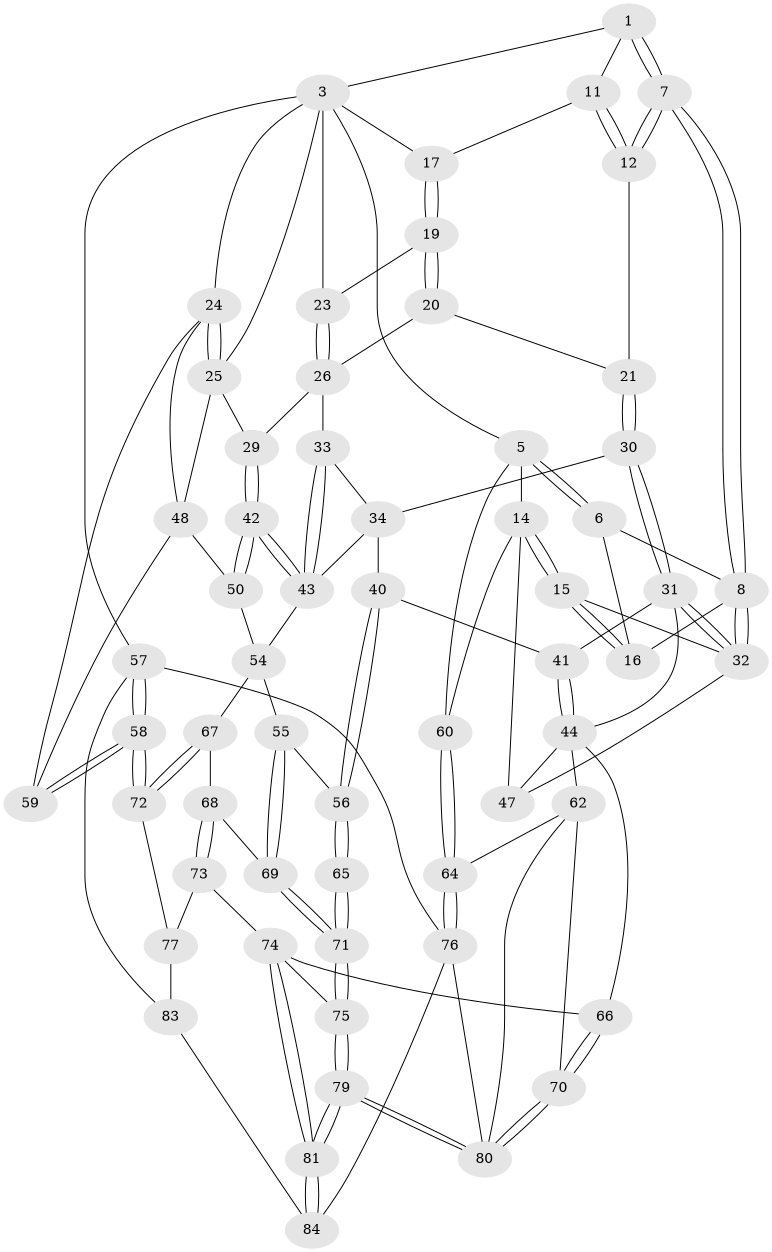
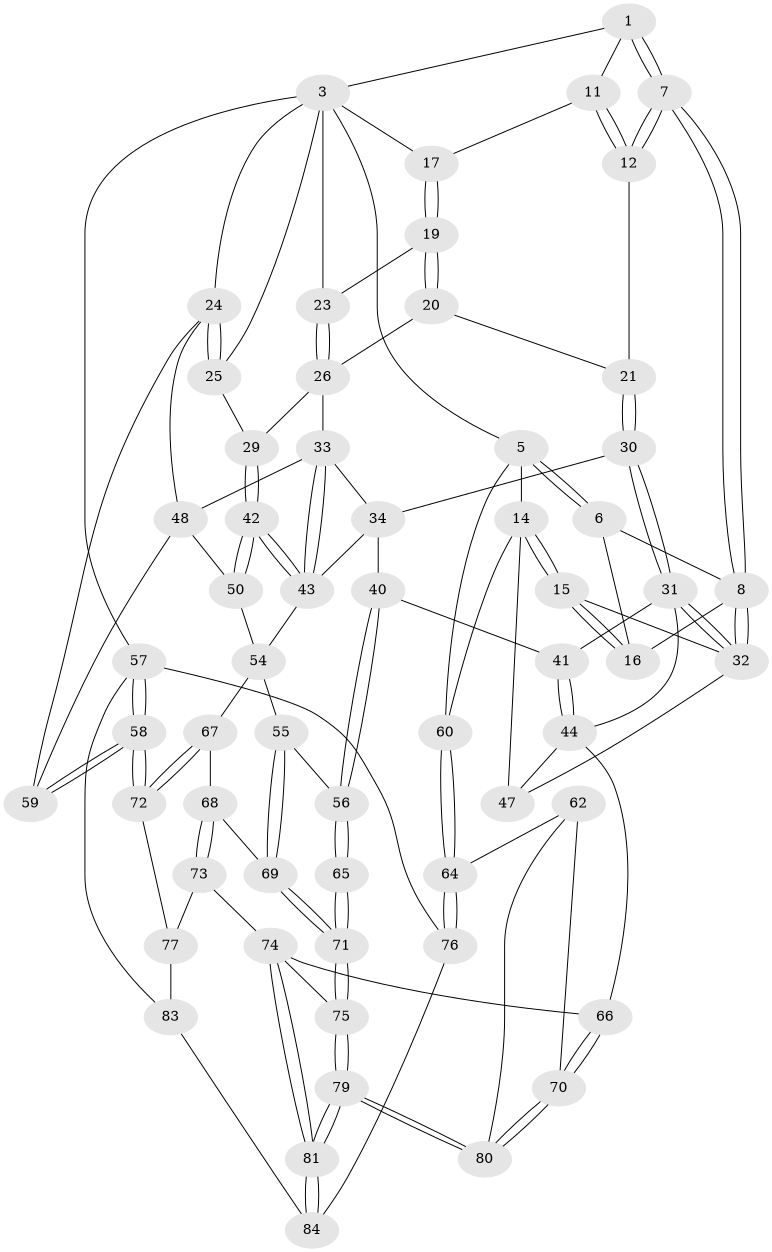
(197, 448) -> (252, 484)
(573, 761) -> none
(468, 1053) -> none
